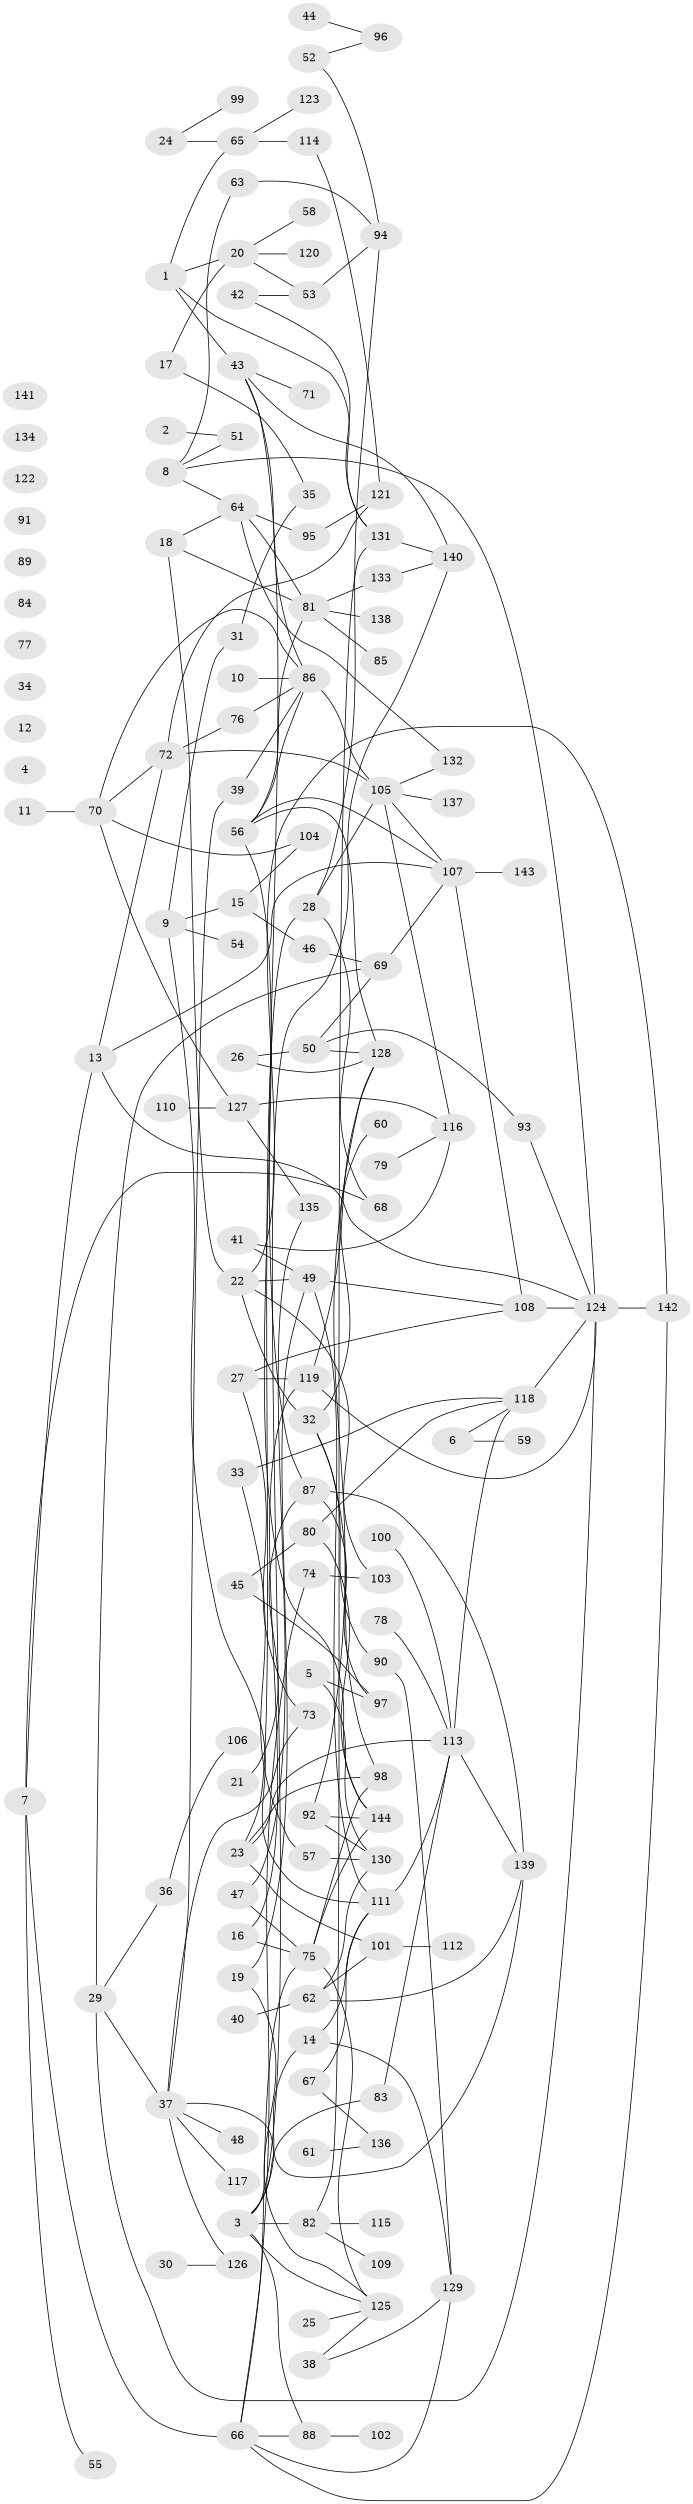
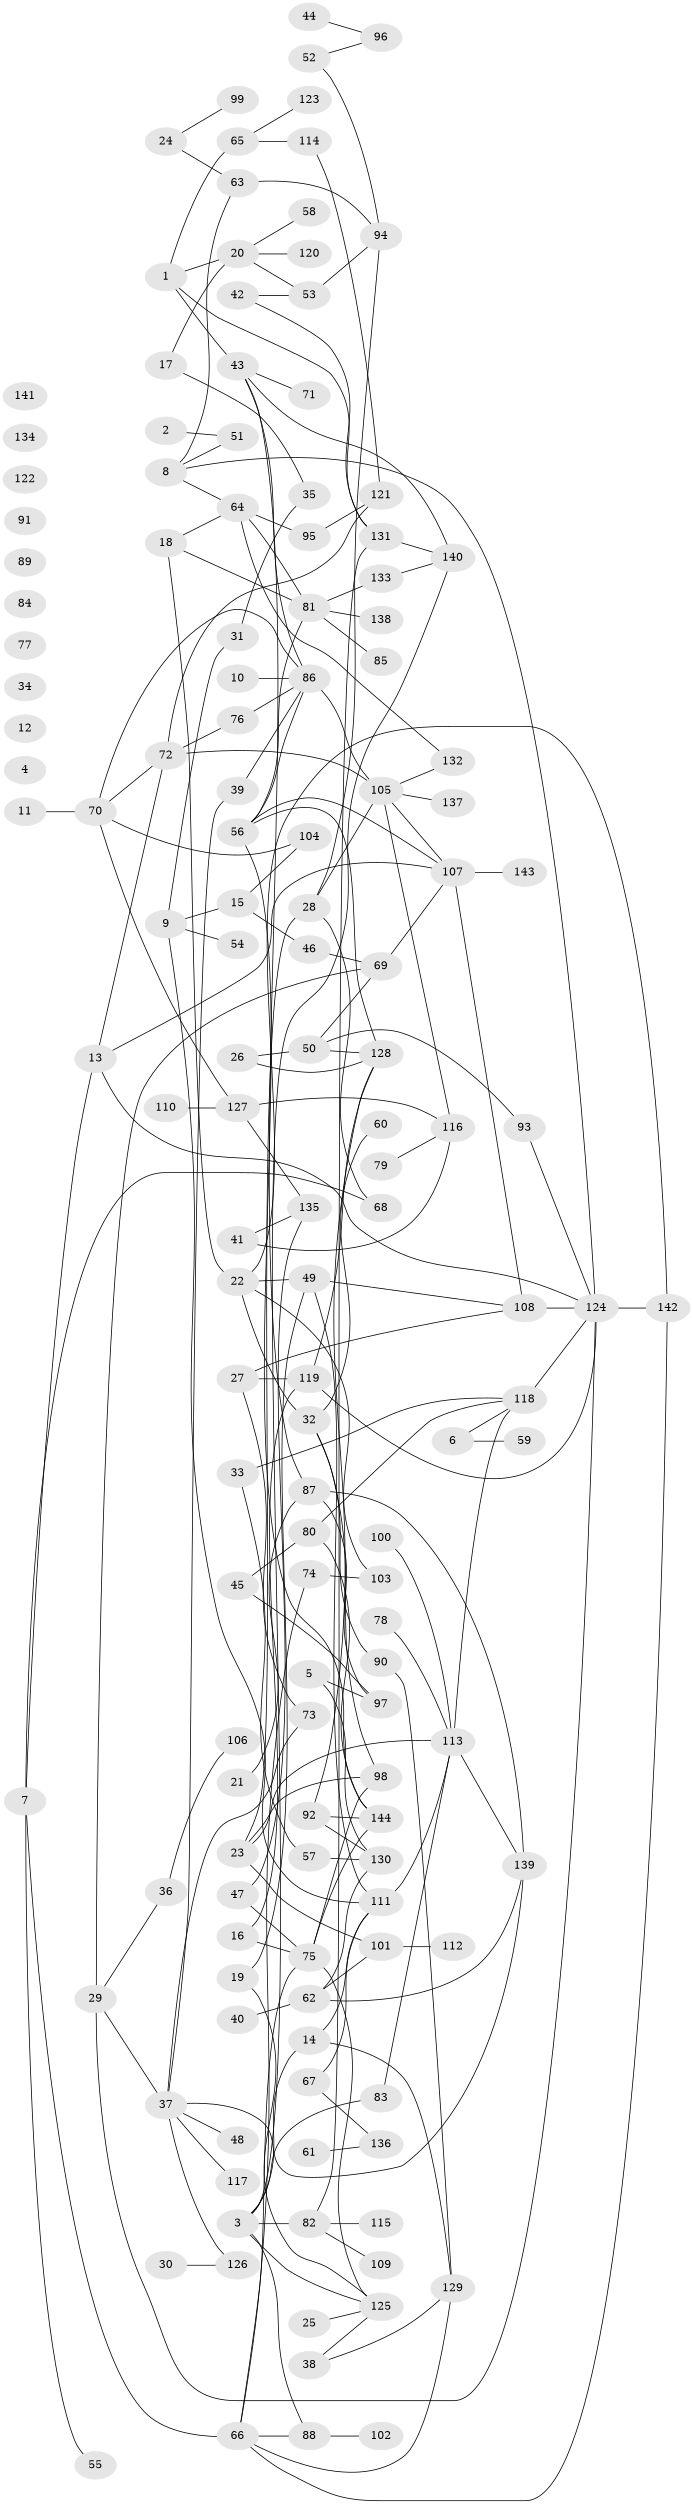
(202, 142) -> (202, 162)
(278, 1262) -> (278, 1222)
